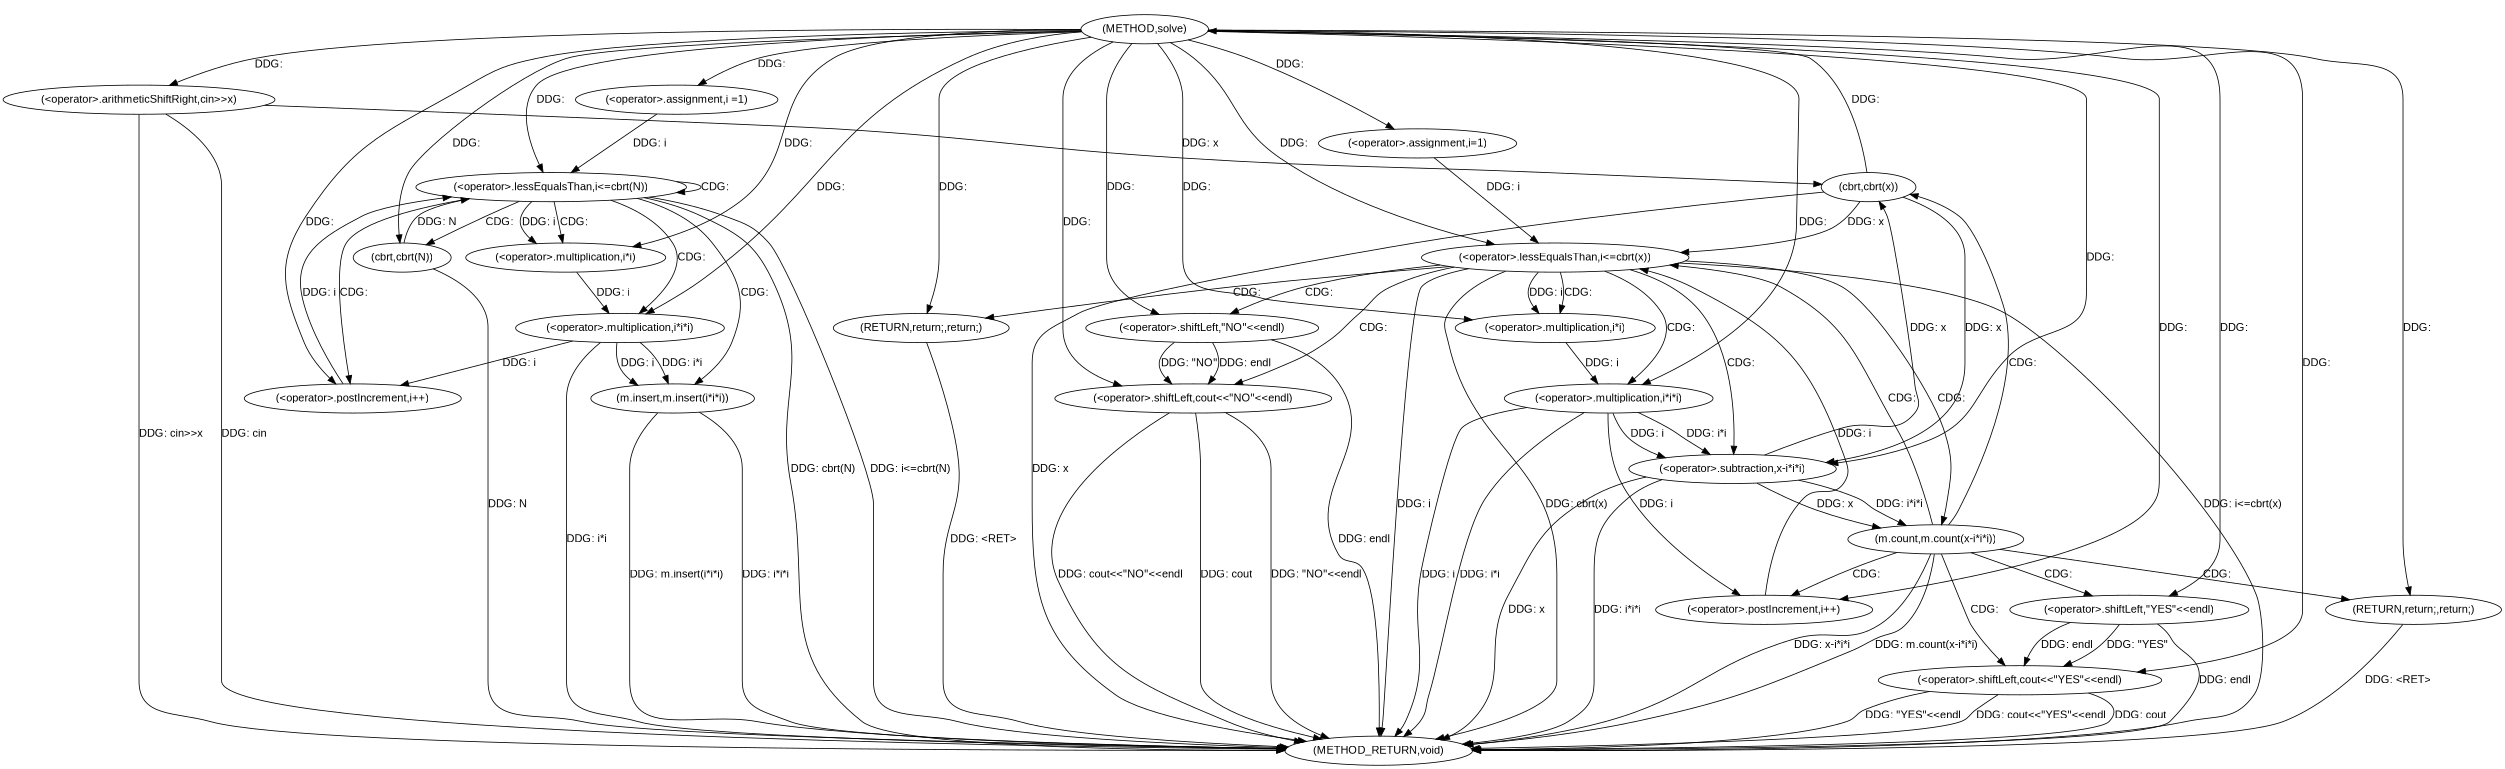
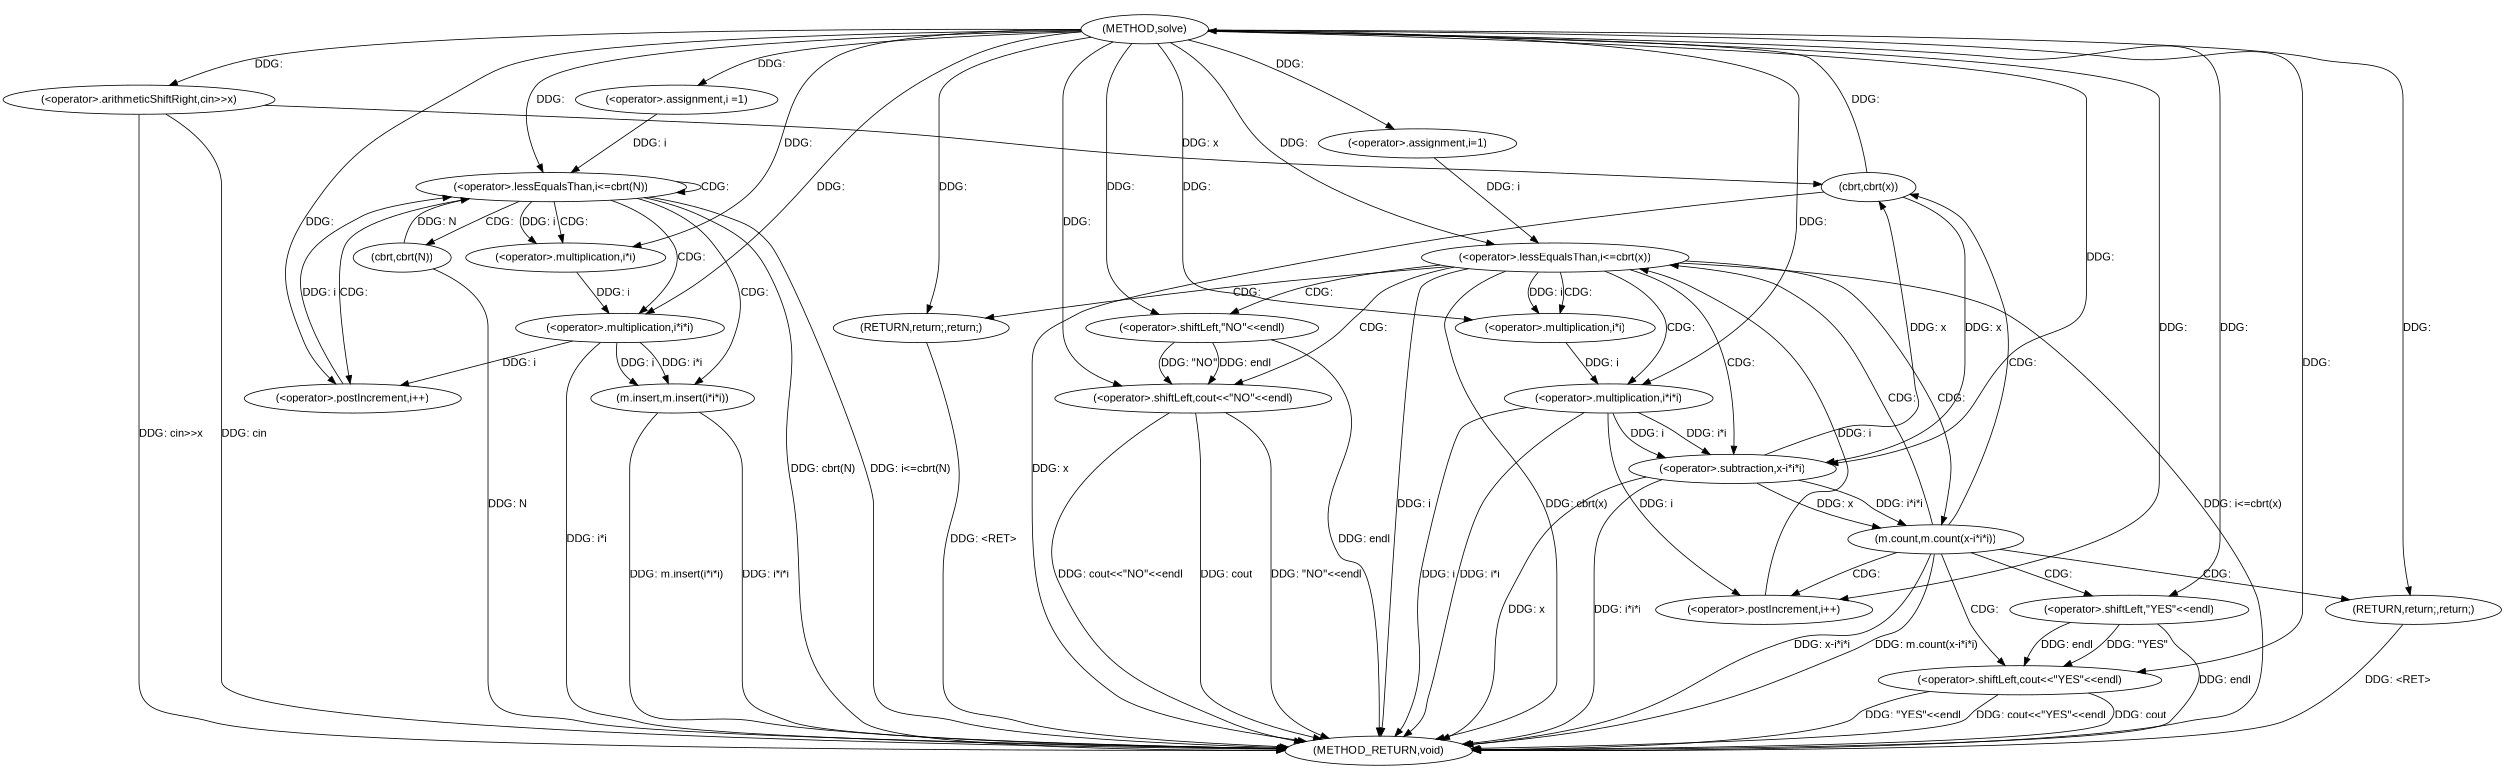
(559, 61) -> none
(1781, 242) -> none
